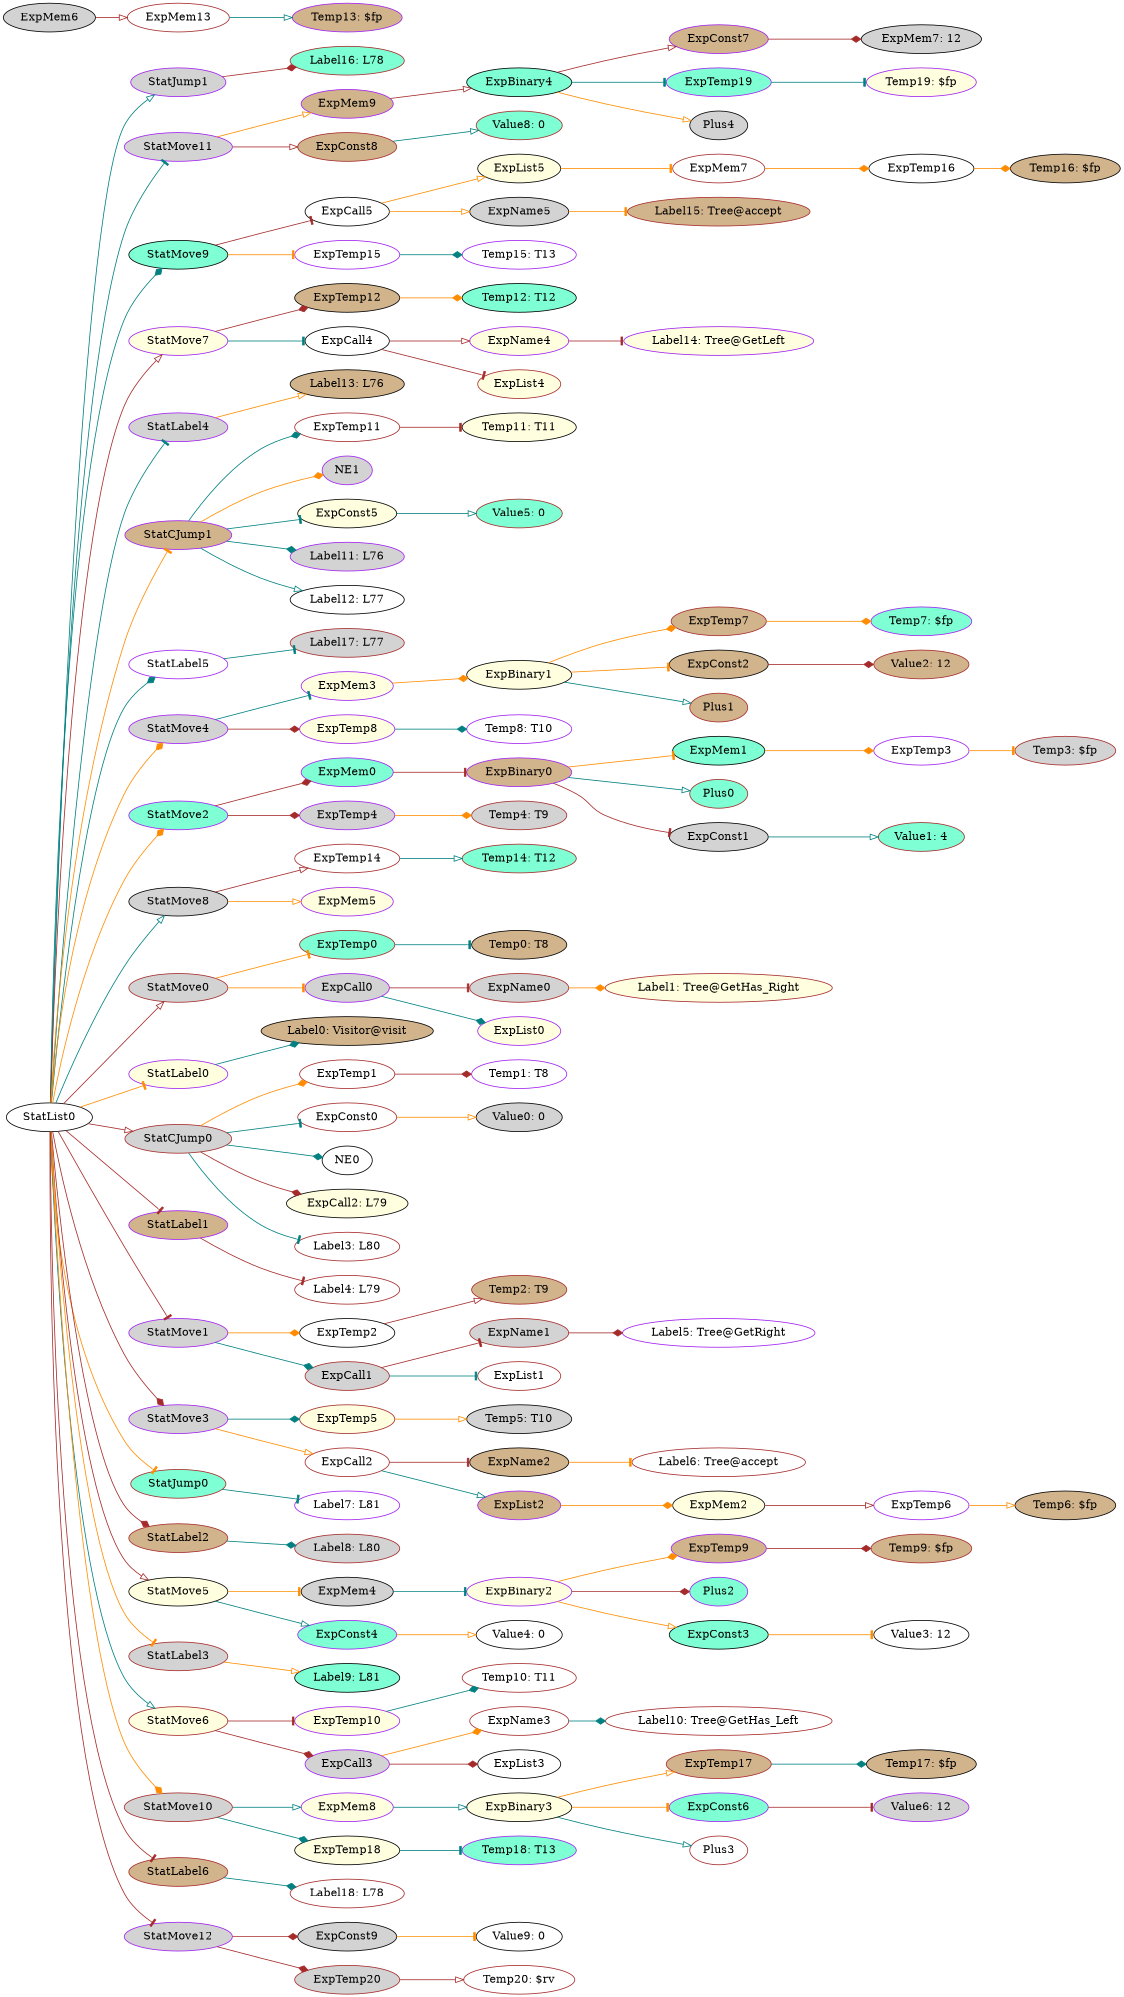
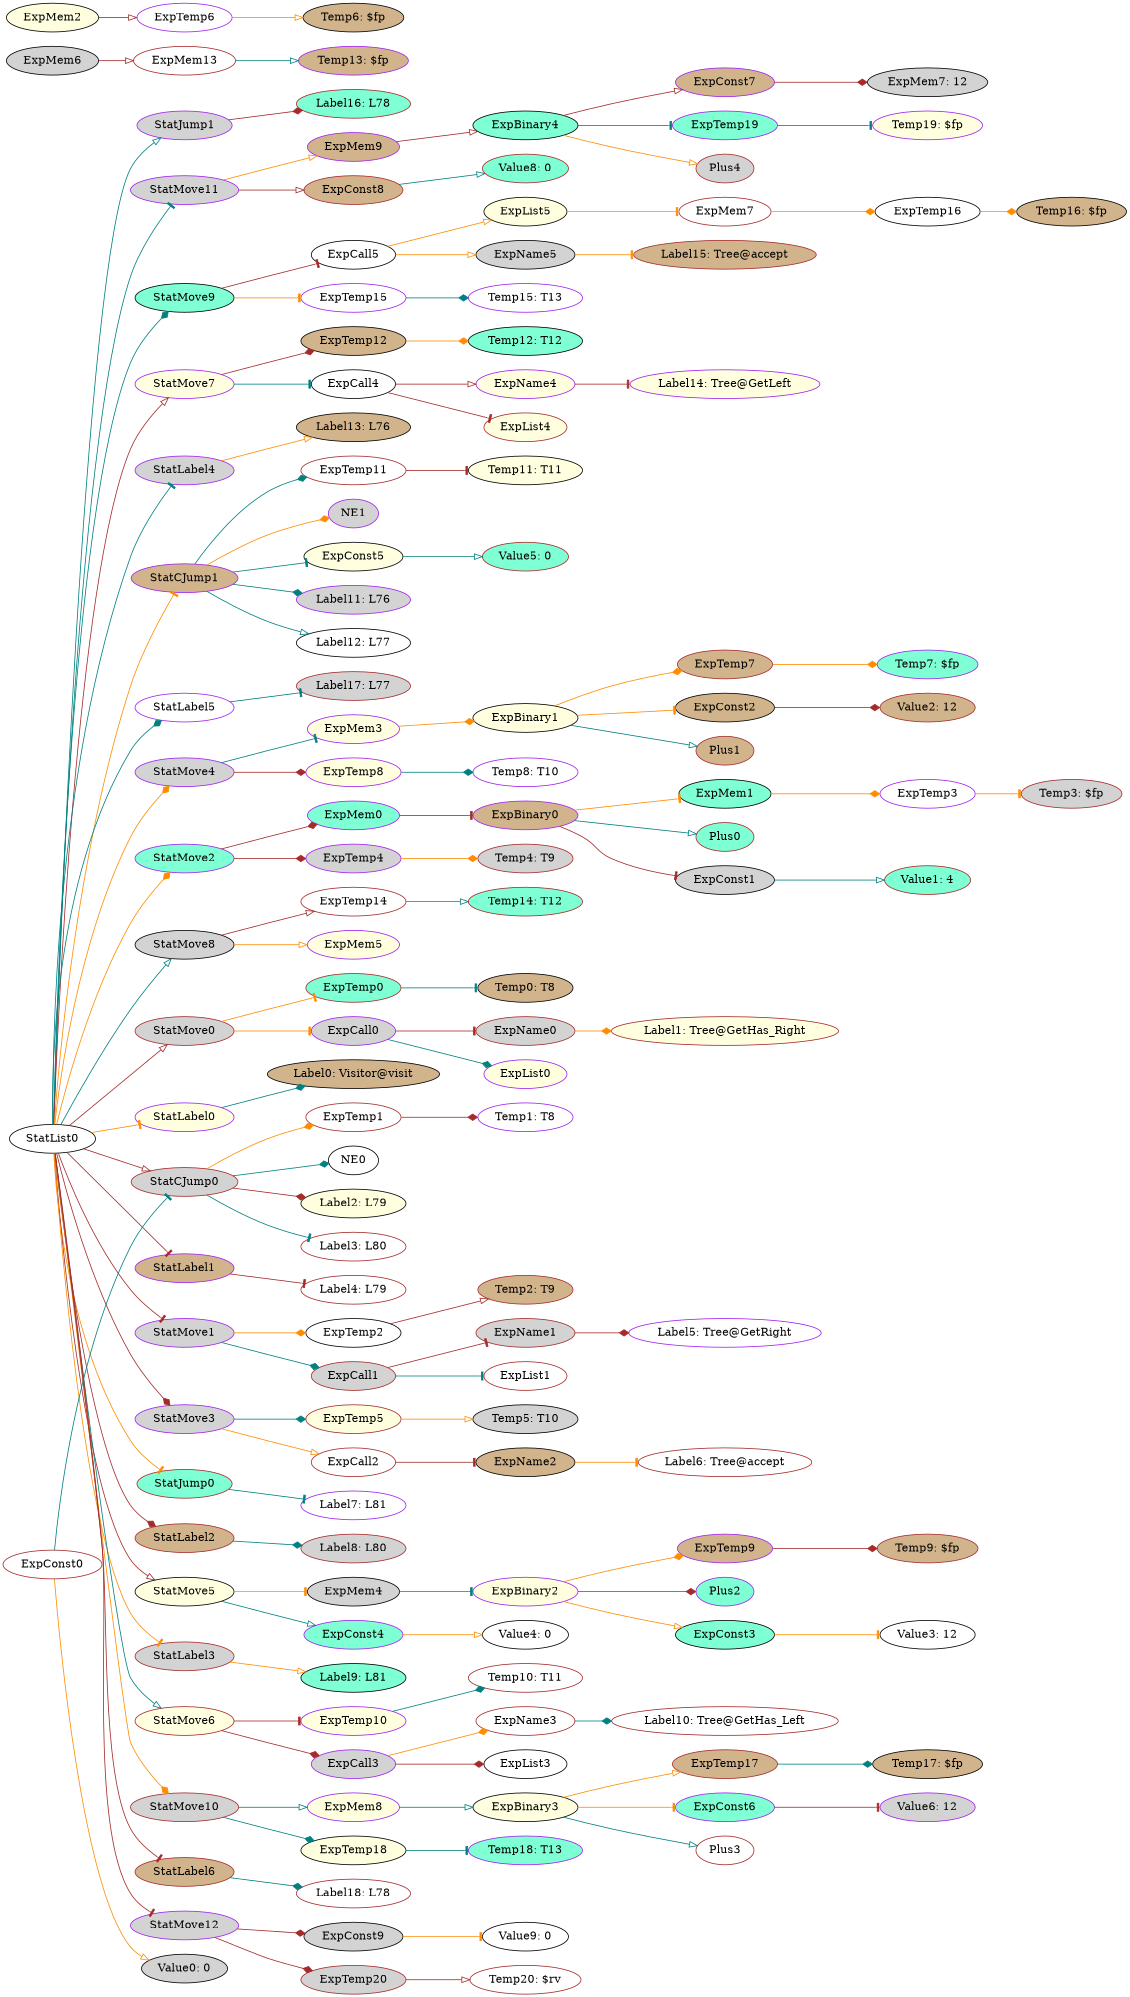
(719, 125) -> (725, 169)
(262, 1128) -> (95, 1339)
(347, 1204) -> (353, 1204)
(519, 1505) -> none
